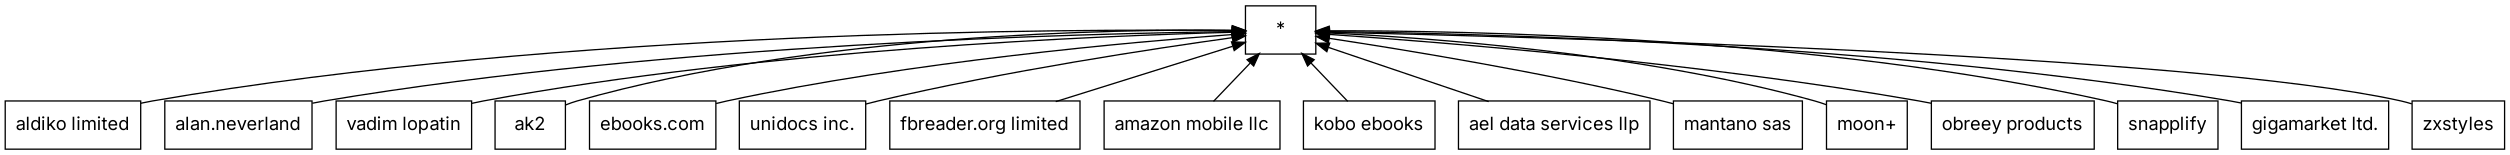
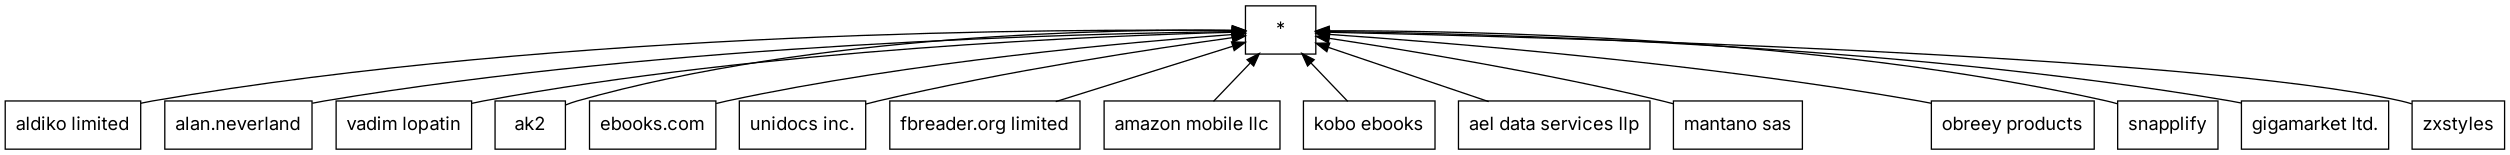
(1867, 125) -> none
